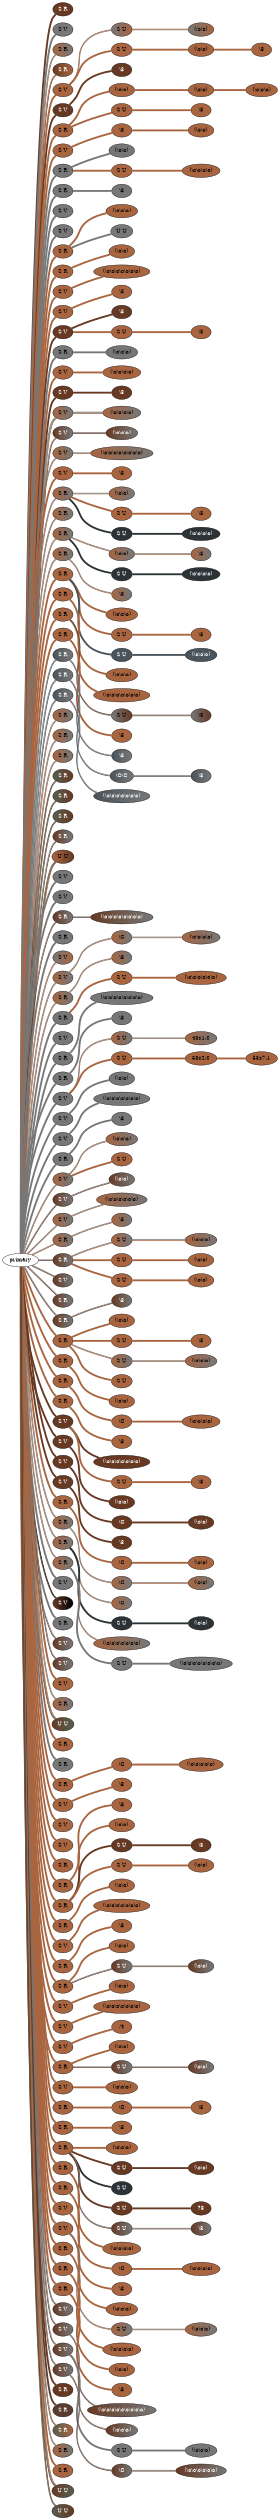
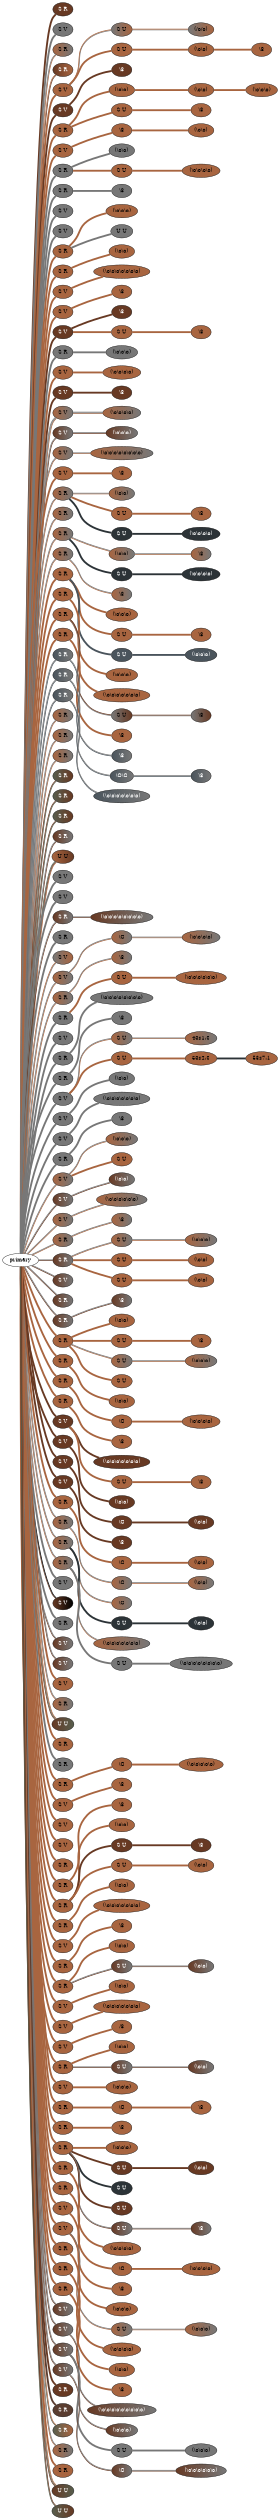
(231, 1058) -> (231, 1058)
(122, 2027) -> (122, 2027)
(201, 2208) -> none
